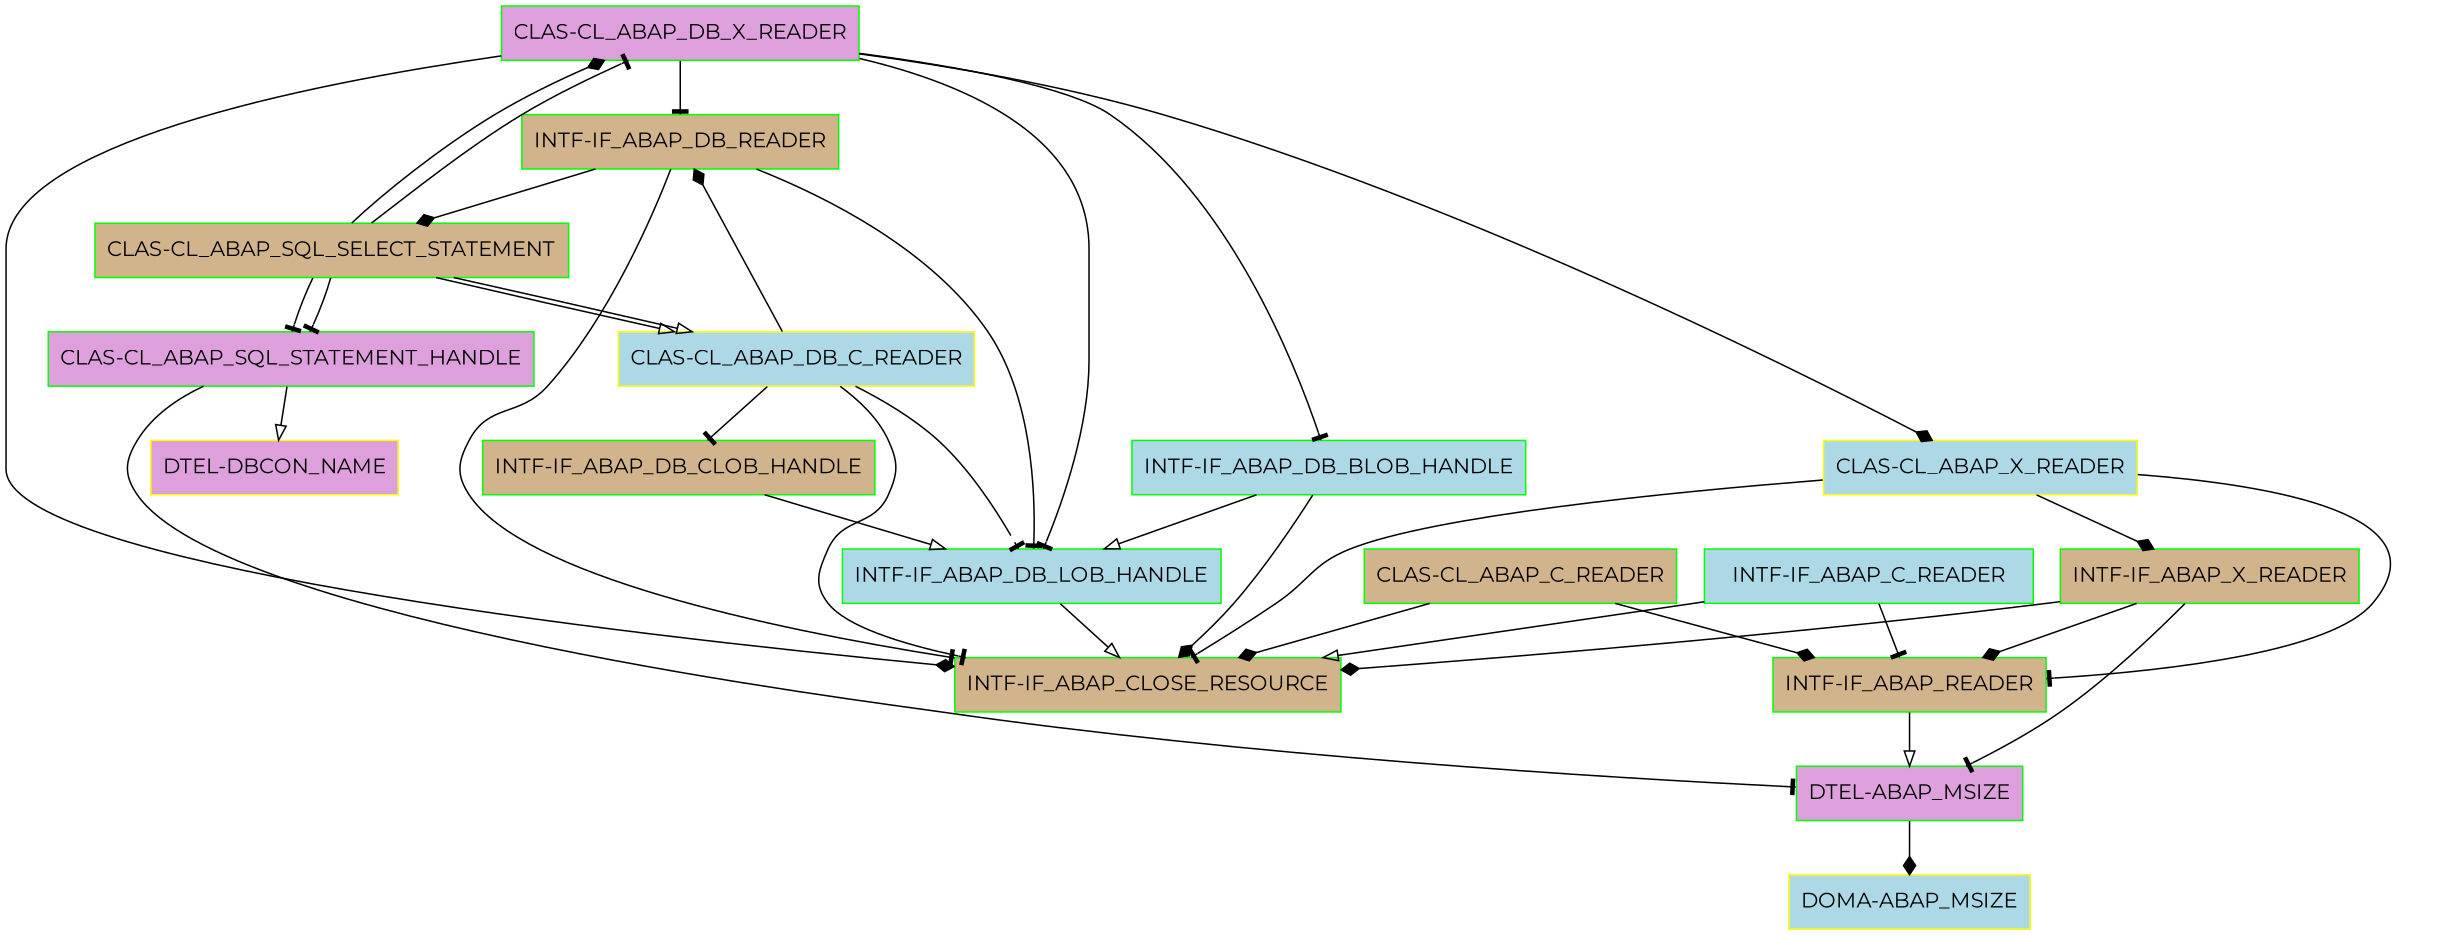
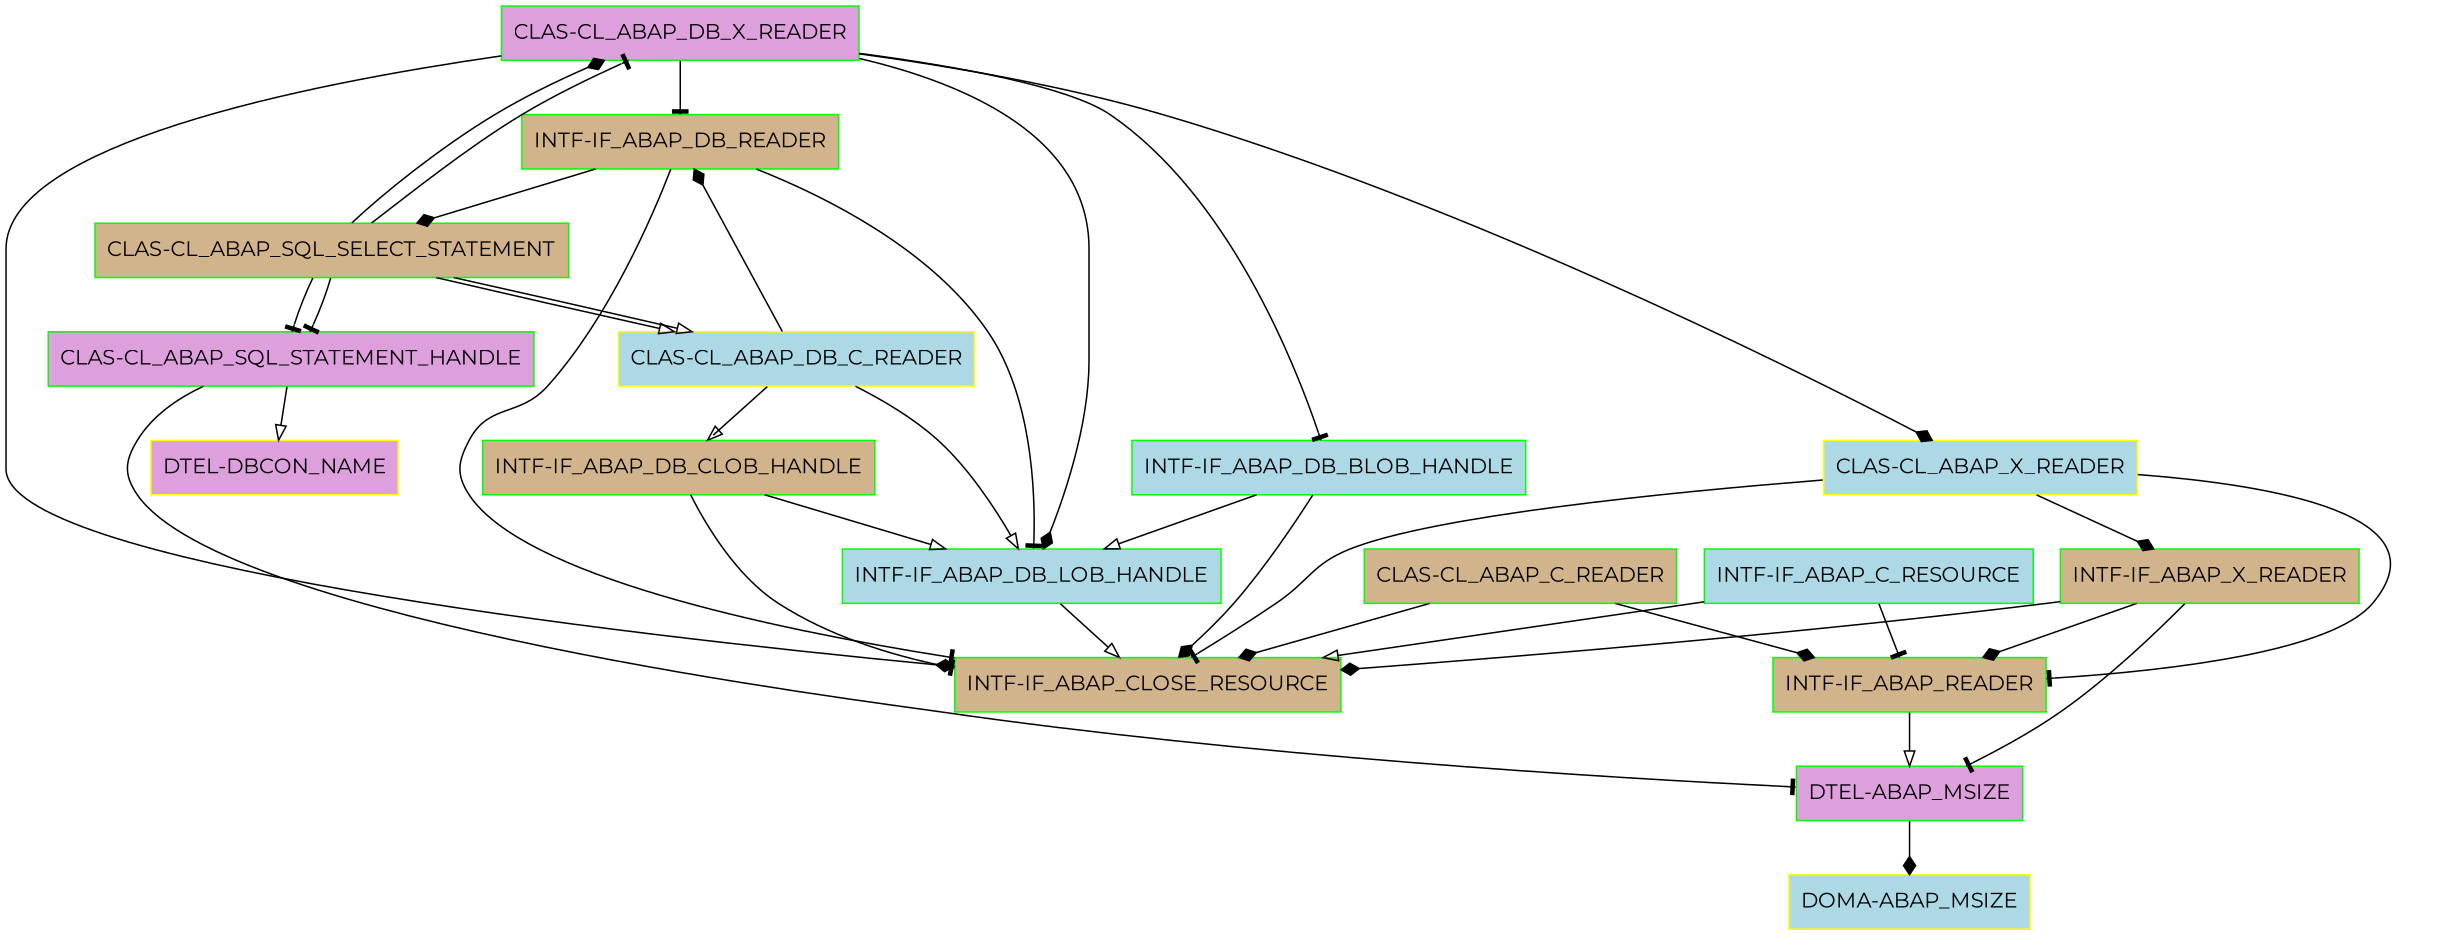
(1087, 237) -> (1087, 237)
(740, 411) -> (740, 411)
(946, 448) -> (946, 448)
(831, 544) -> (795, 614)
(1869, 576) -> (1869, 576)
